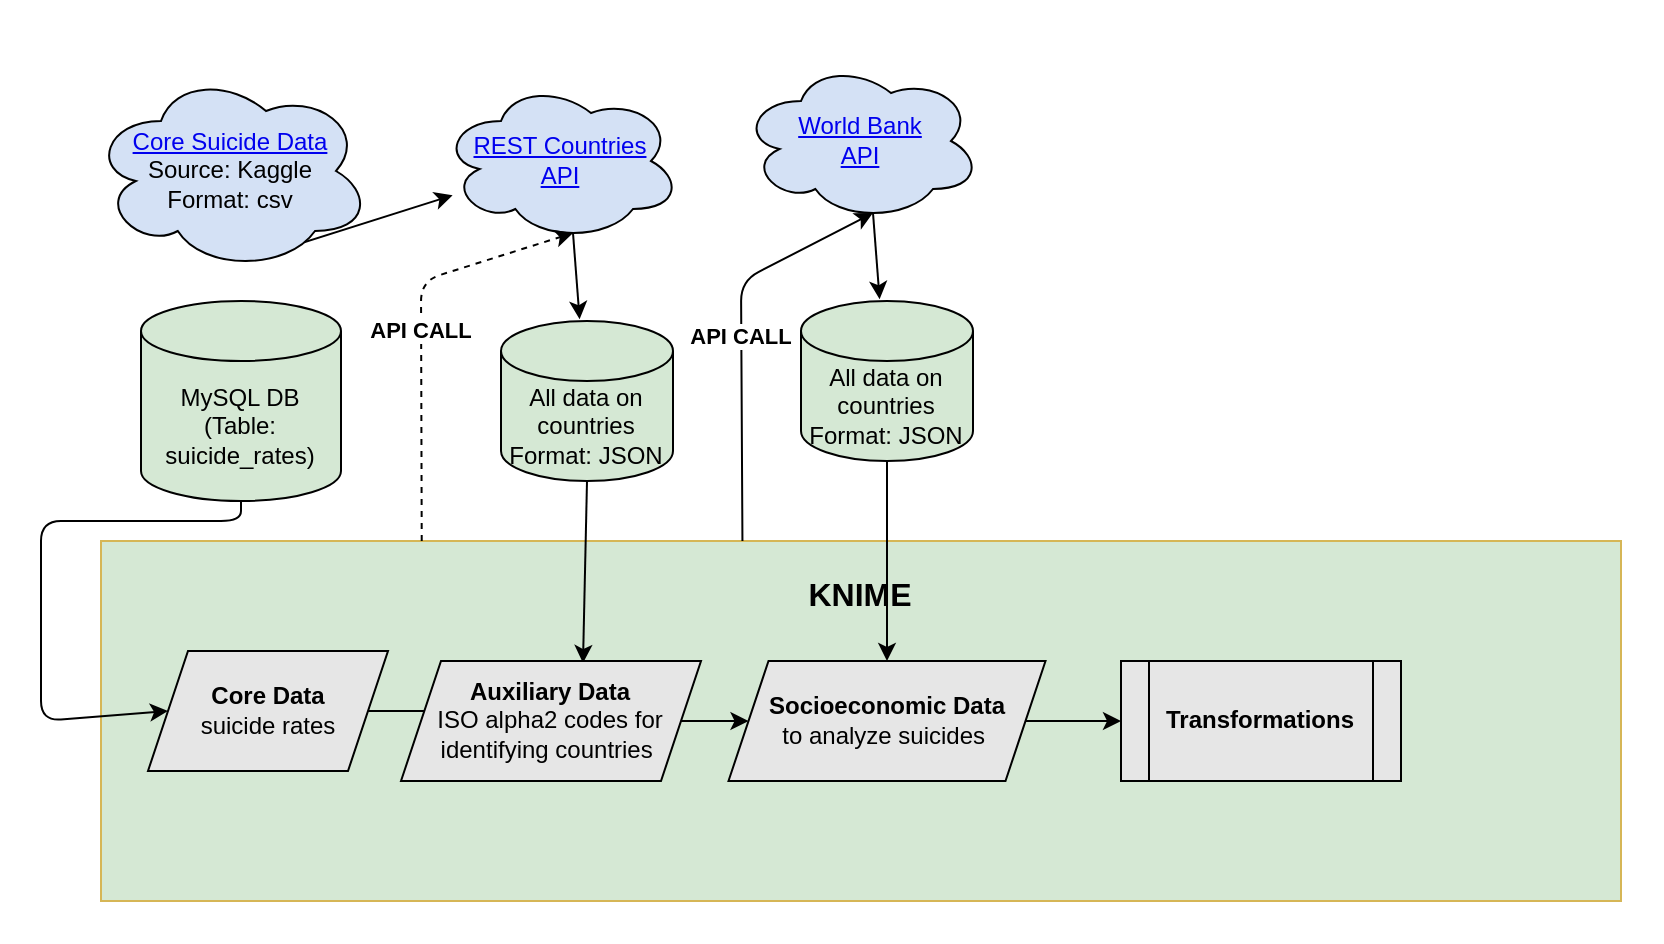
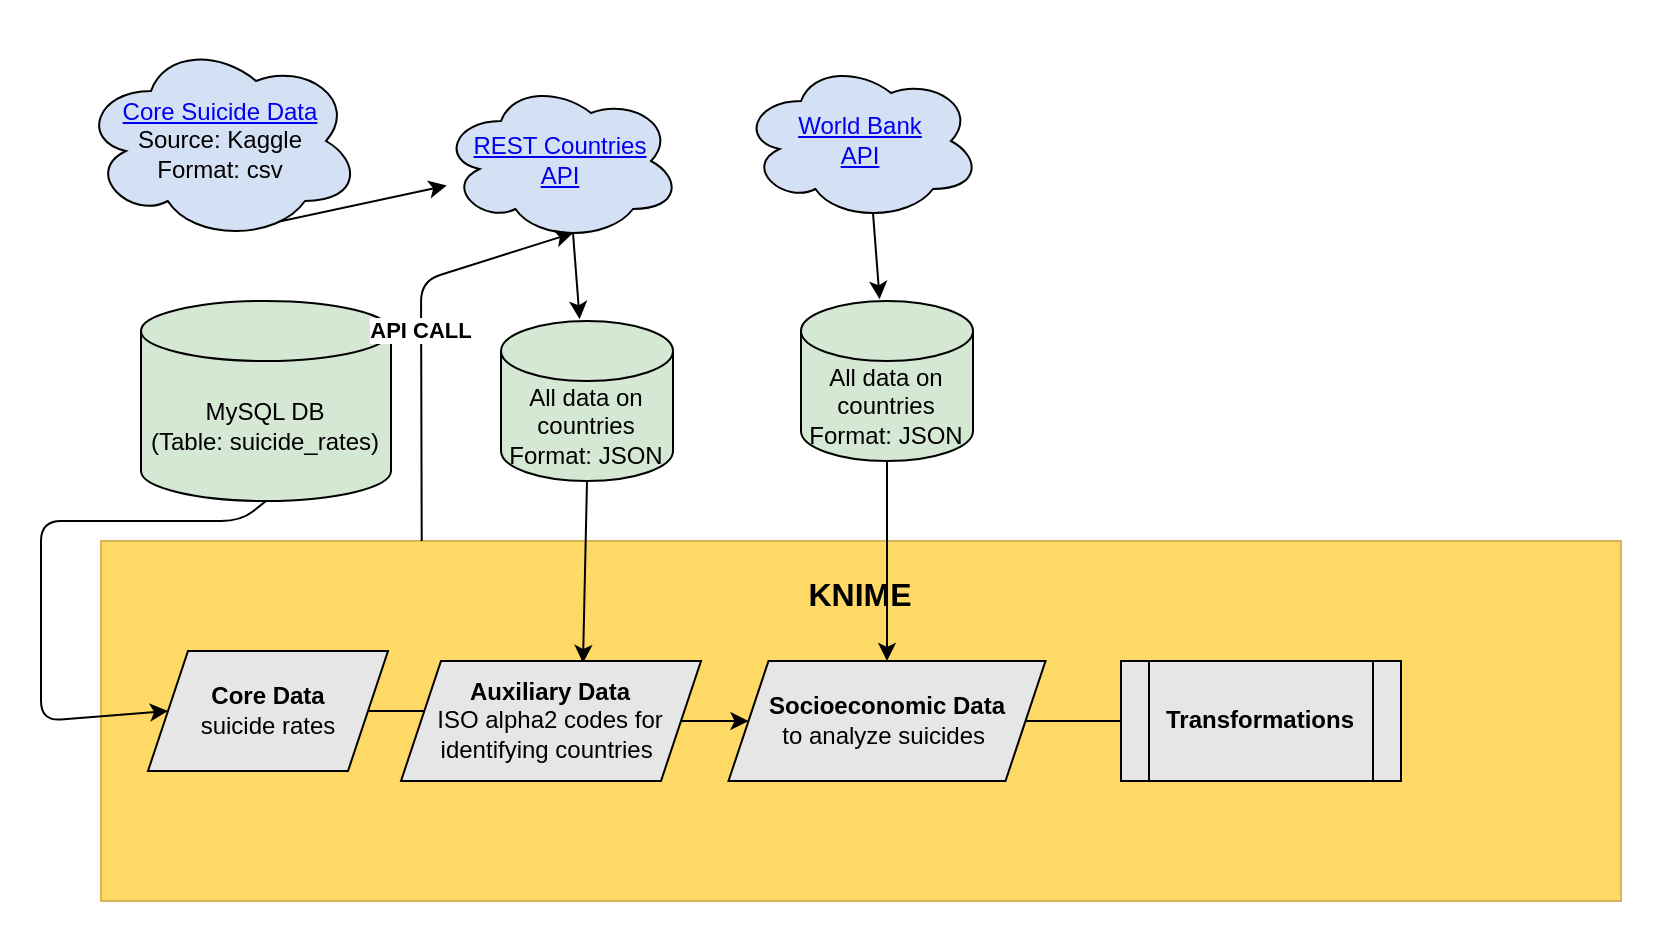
(231, 171) -> (221, 141)
(741, 349) -> none
(241, 401) -> (266, 401)
(421, 443) -> (421, 443)
(861, 569) -> (861, 569)
(1106, 721) -> (1111, 721)
